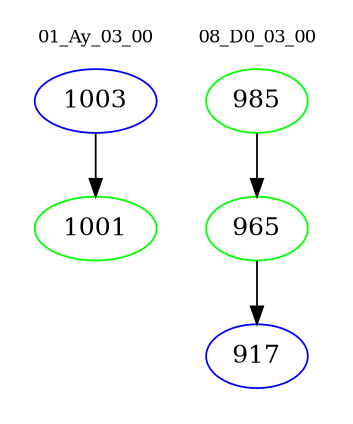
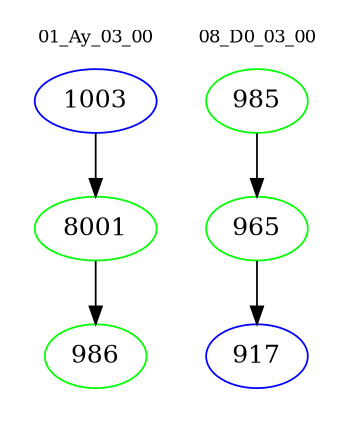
(96, 229) -> (96, 229)
none -> (96, 356)
